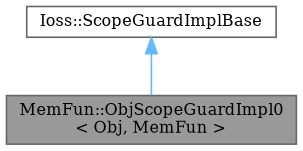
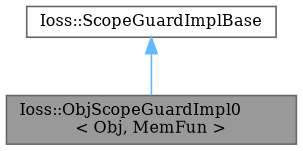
(151, 120) -> (151, 120)
